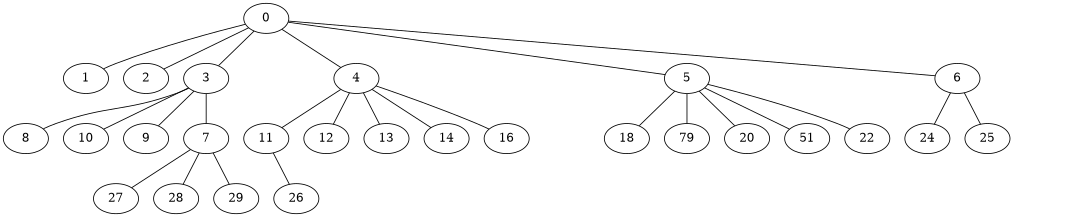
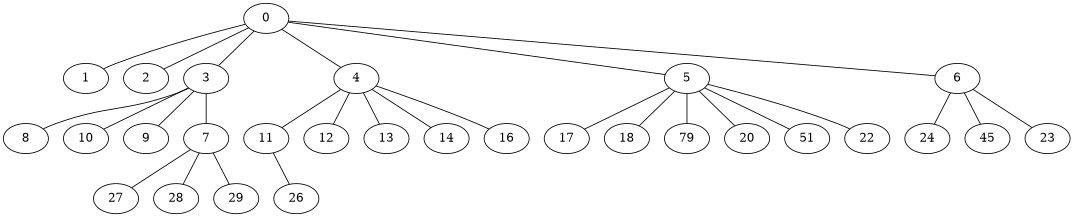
none -> (567, 139)
(987, 139) -> (987, 139)
none -> (1048, 139)
